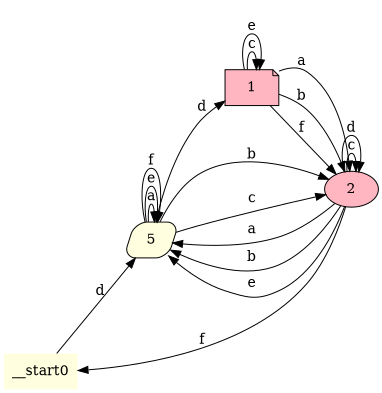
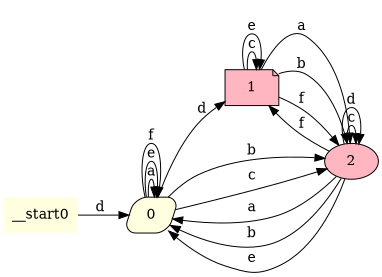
(151, 240) -> (151, 215)
(246, 329) -> (301, 135)
